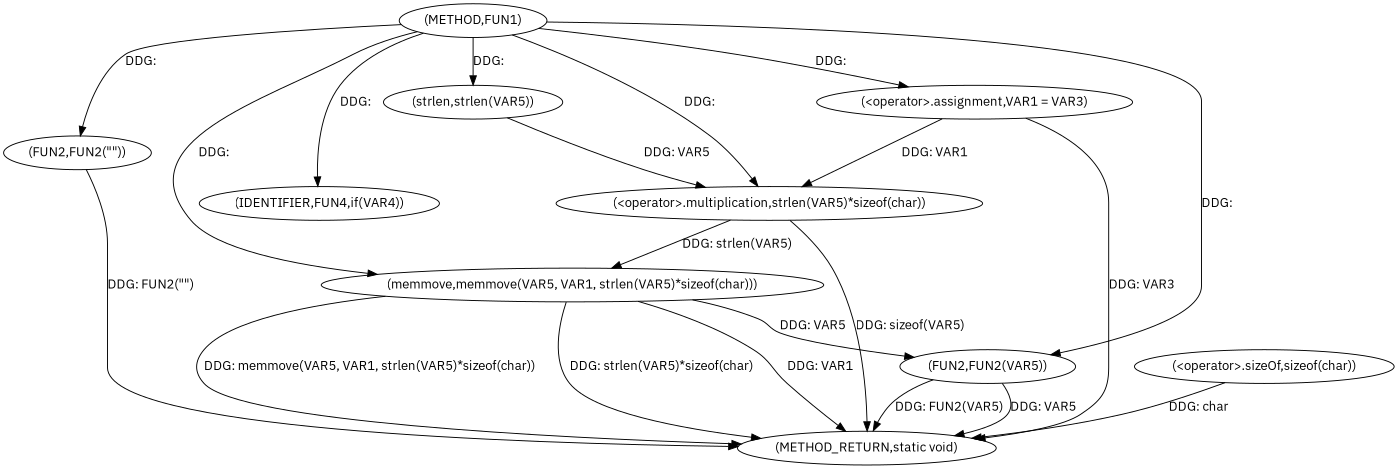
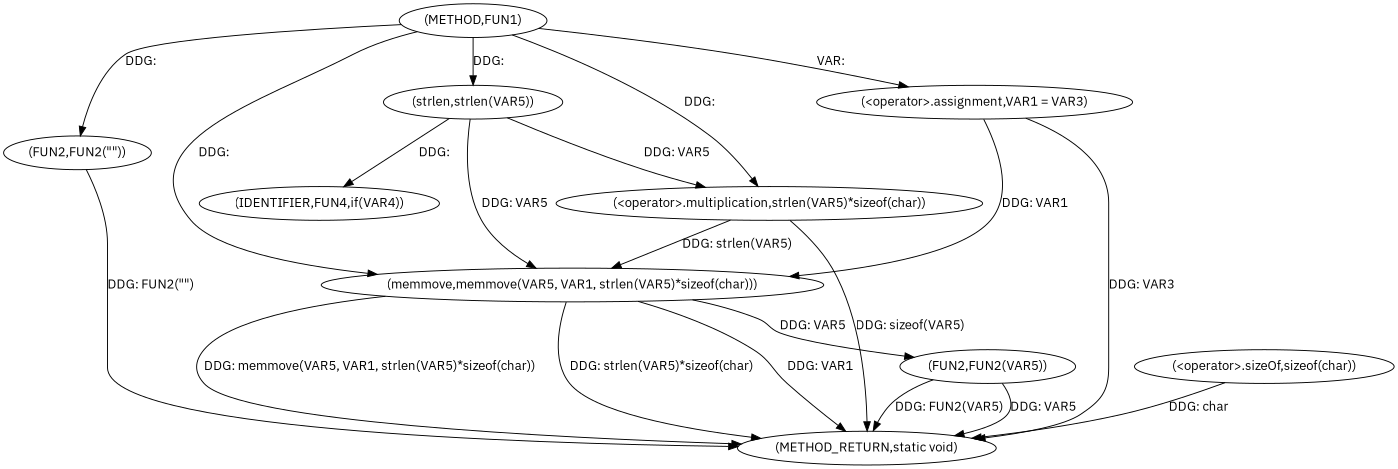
(1054, 50) -> none
(833, 61) -> (833, 61)
(341, 84) -> (401, 150)
(876, 151) -> (950, 245)
none -> (474, 202)
